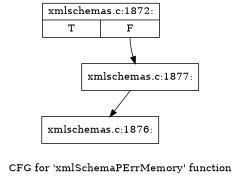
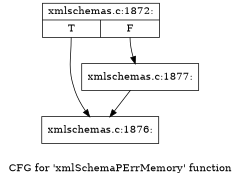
none -> (71, 76)
